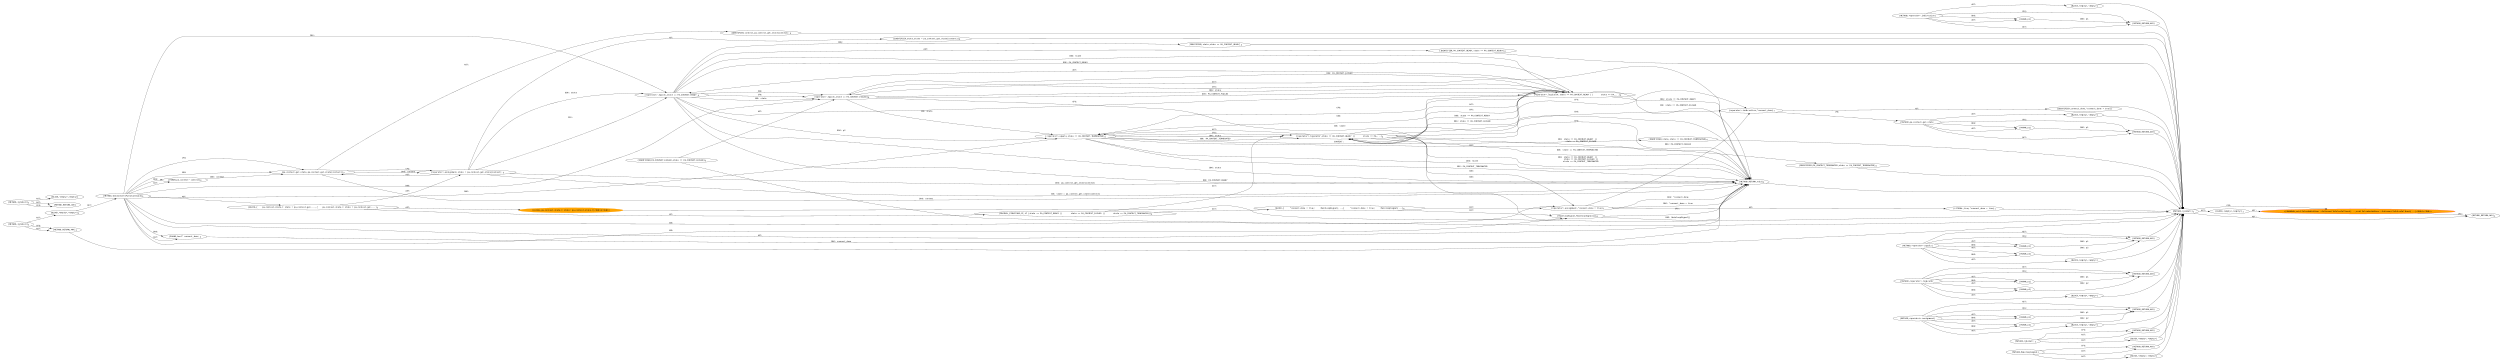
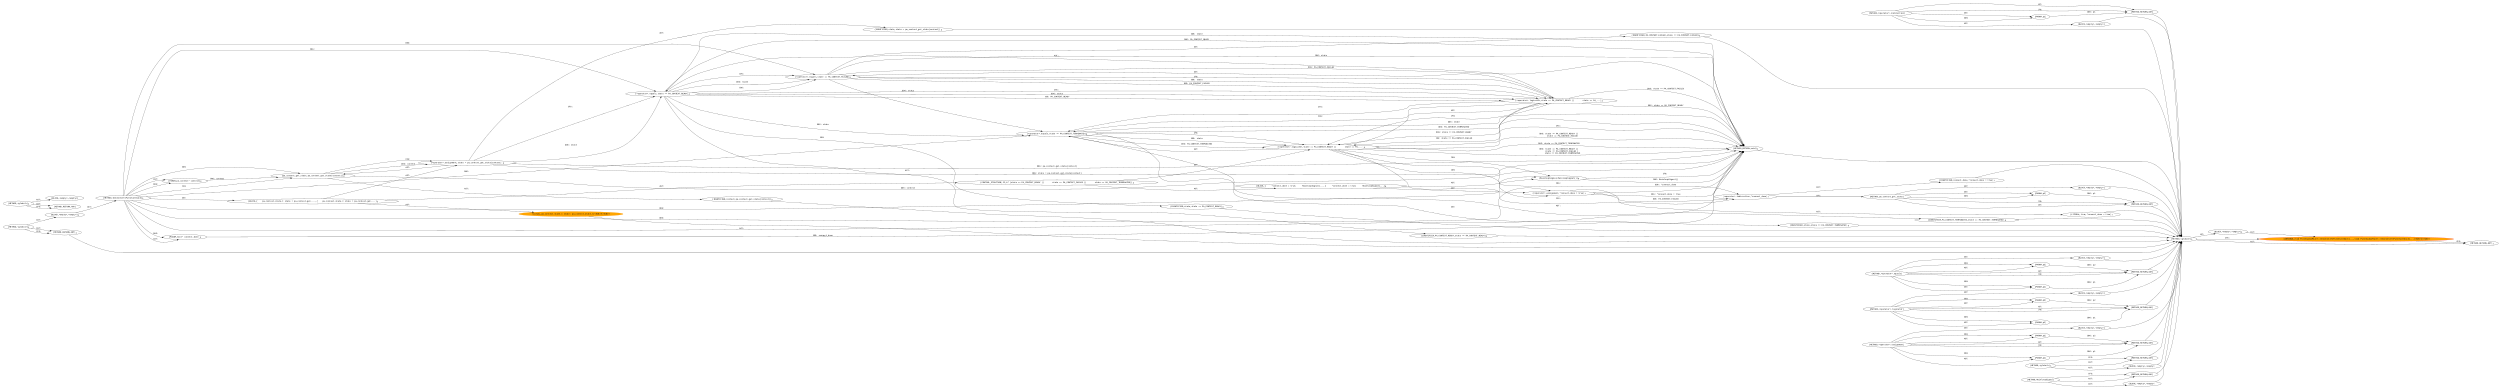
(756, 129) -> (1223, 48)
(841, 130) -> (823, 125)
(1339, 142) -> (1454, 207)
